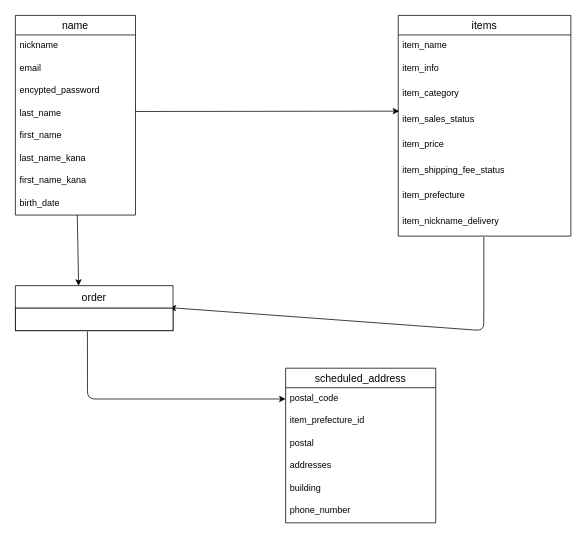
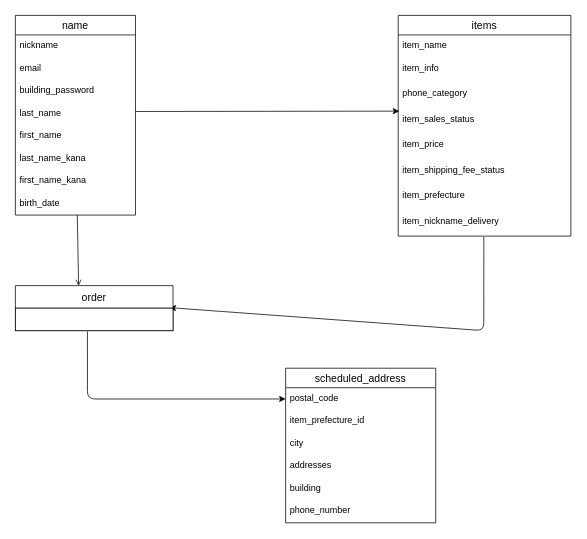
(62, 90) -> (59, 90)
(434, 93) -> (437, 93)
(78, 279) -> (78, 280)
(303, 443) -> (298, 443)
